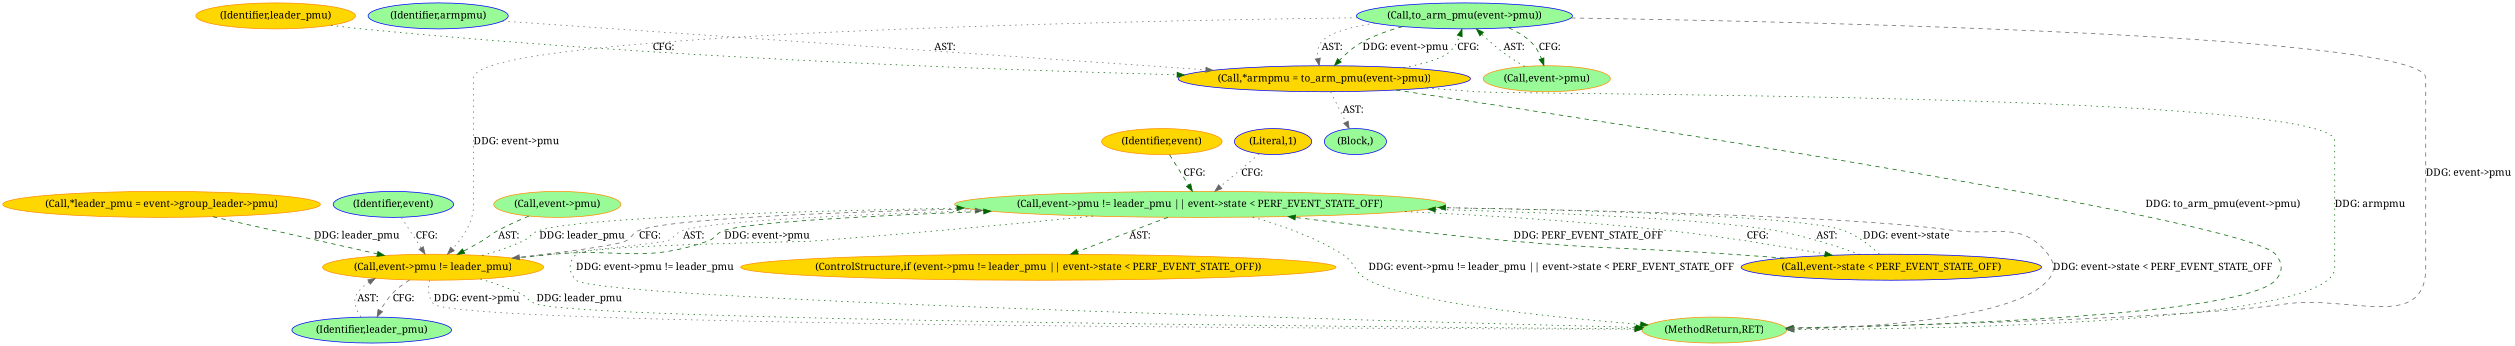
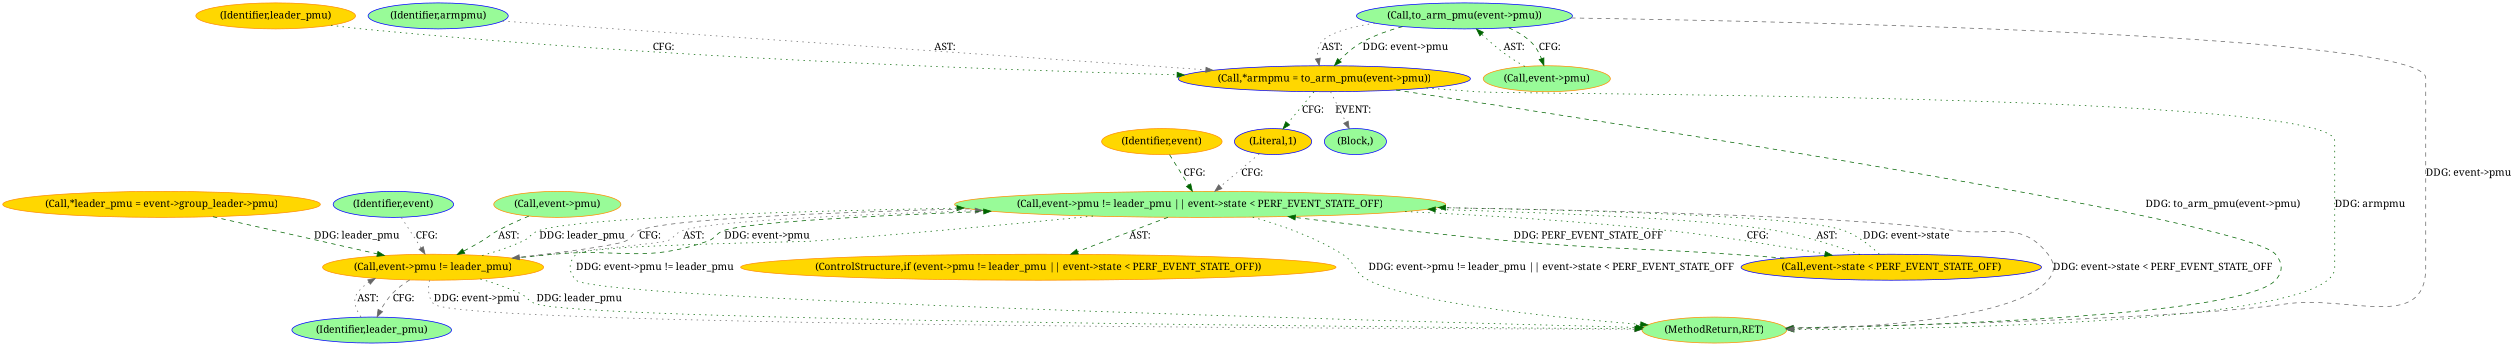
(824, 33) -> none
(1436, 59) -> (1301, 108)
(1355, 110) -> (1355, 110)
